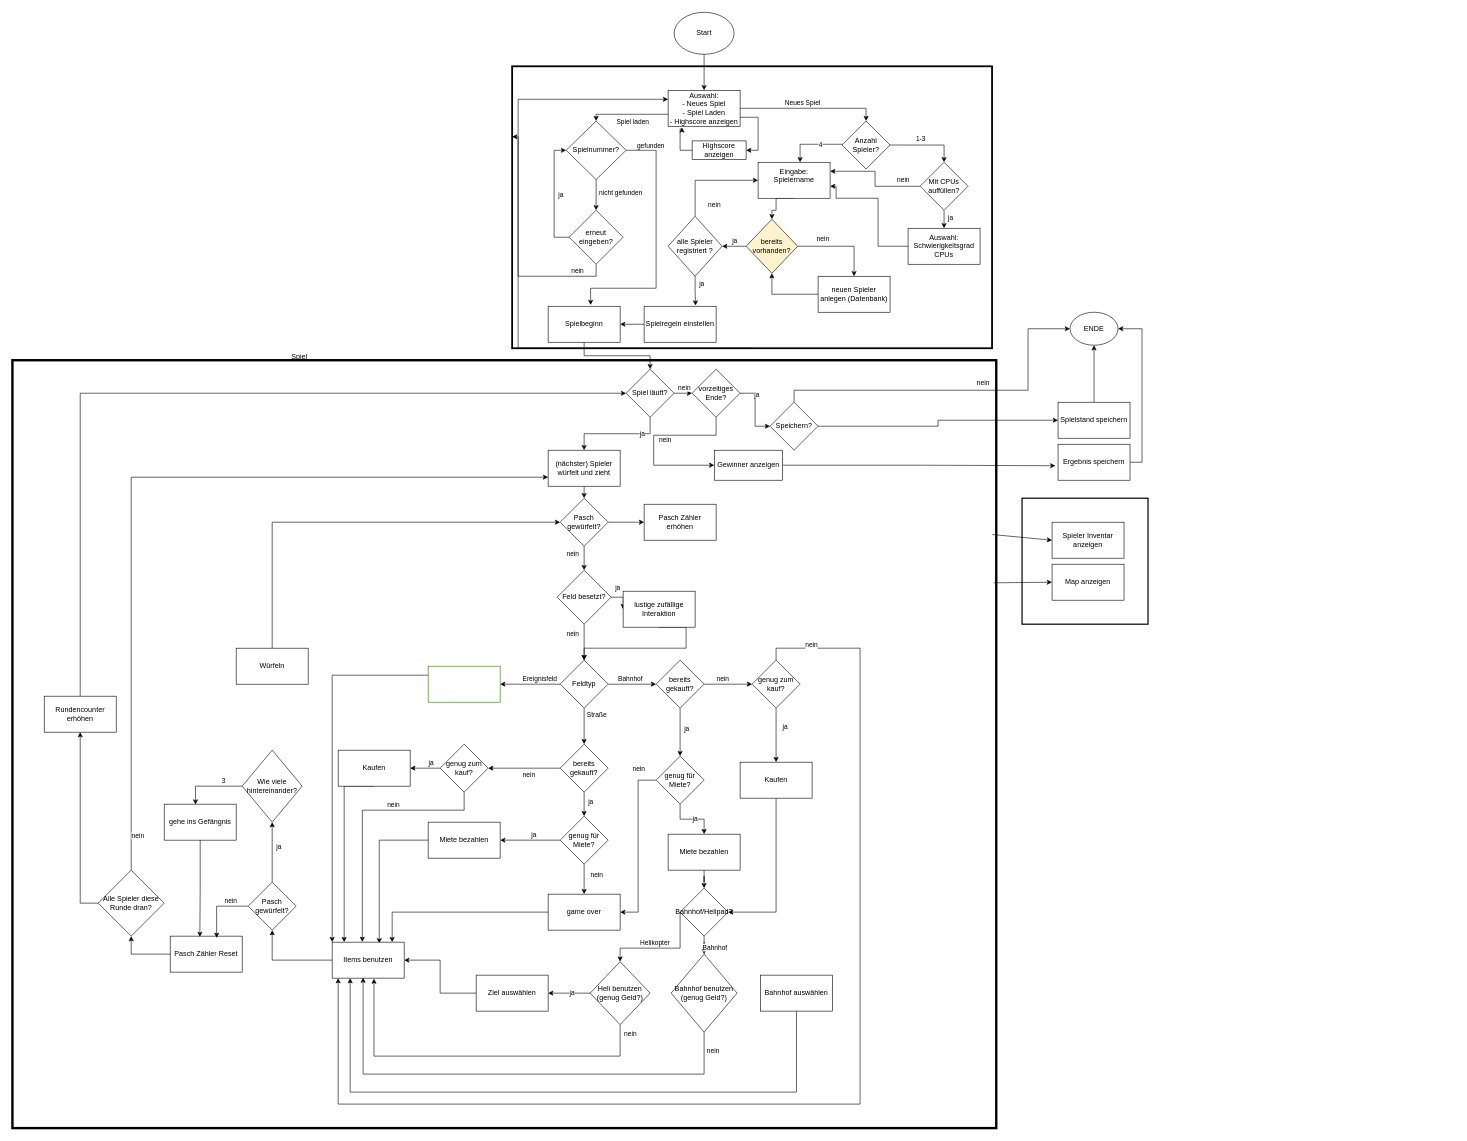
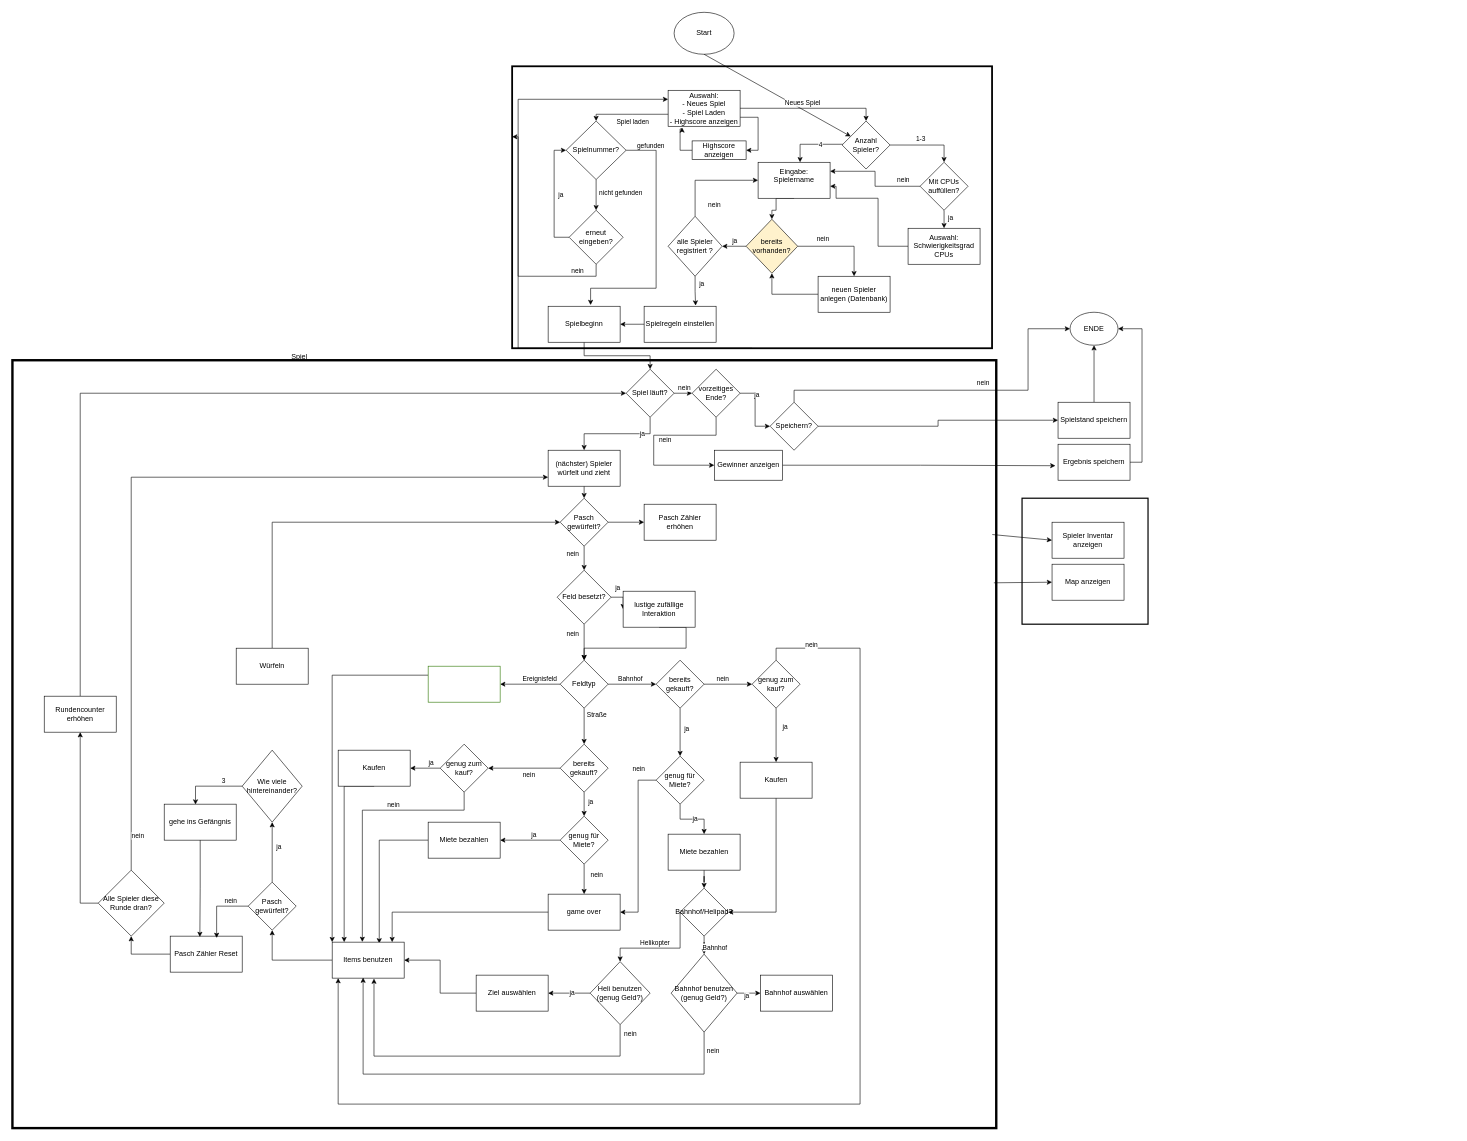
(704, 55) -> (743, 76)
none -> (750, 993)
(797, 1052) -> none
